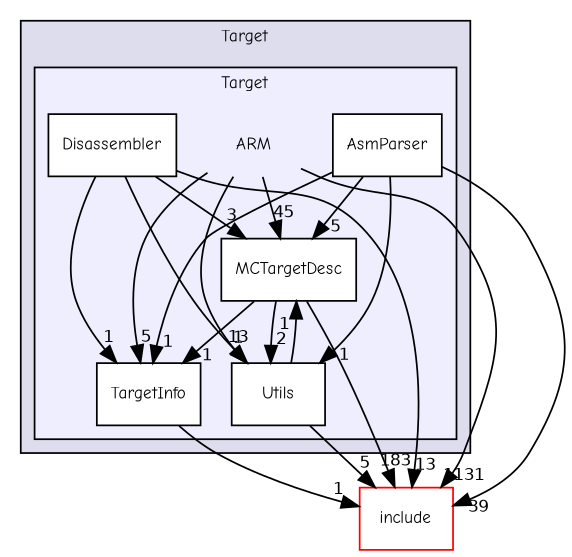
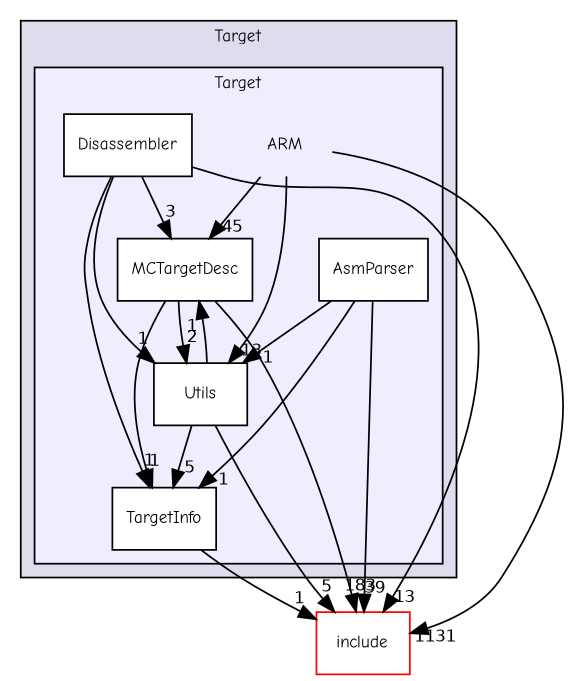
(344, 200) -> none
(142, 246) -> (185, 448)
